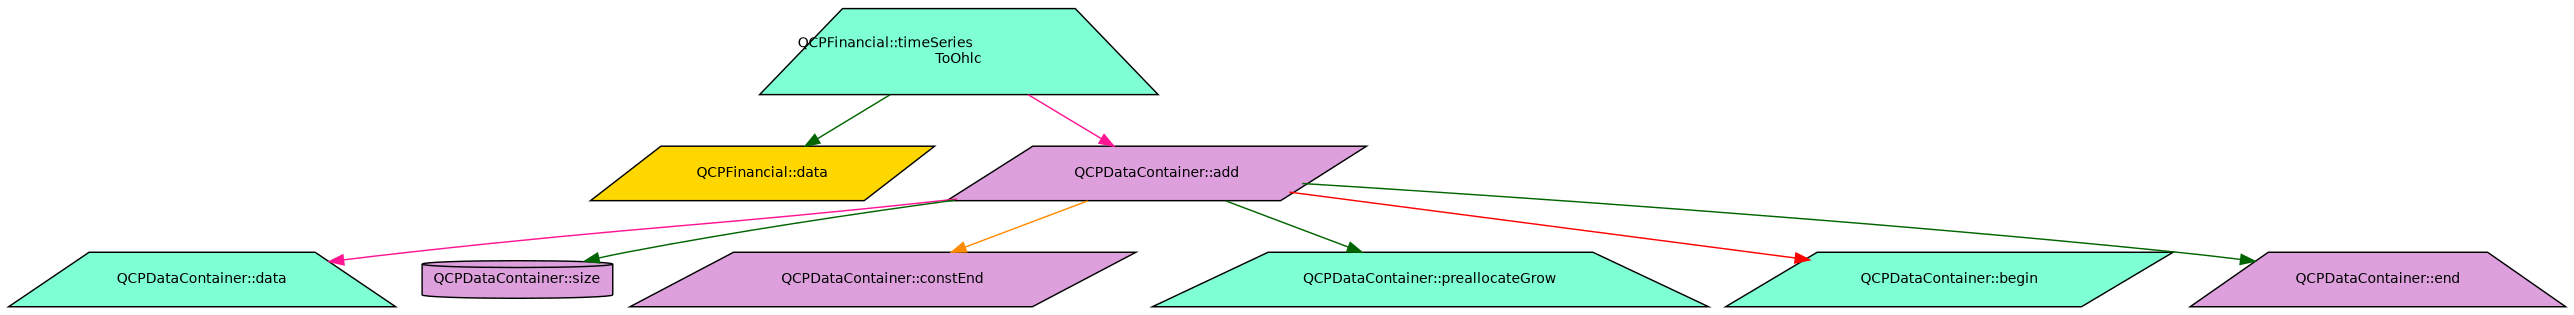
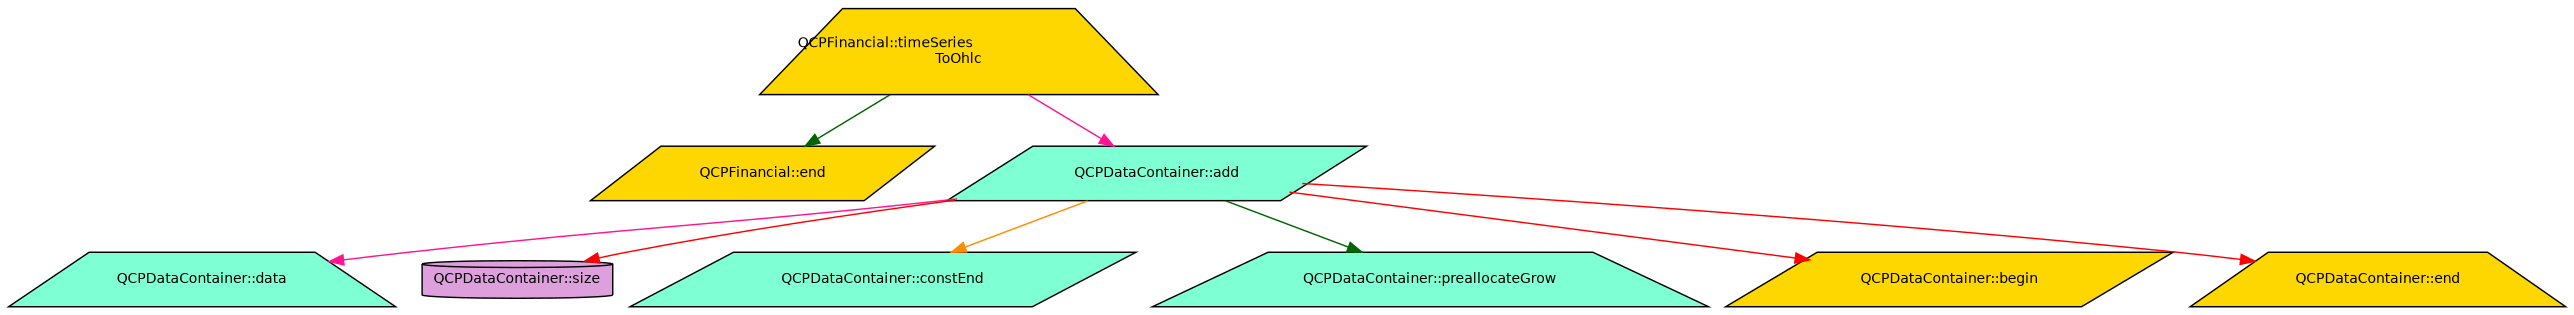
(959, 52) -> (959, 52)
(763, 173) -> (763, 173)
(1157, 173) -> (1157, 173)
(1772, 216) -> (1772, 216)
(777, 226) -> (777, 226)
(883, 280) -> (883, 280)
(1949, 280) -> (1949, 280)
(2378, 280) -> (2378, 280)
